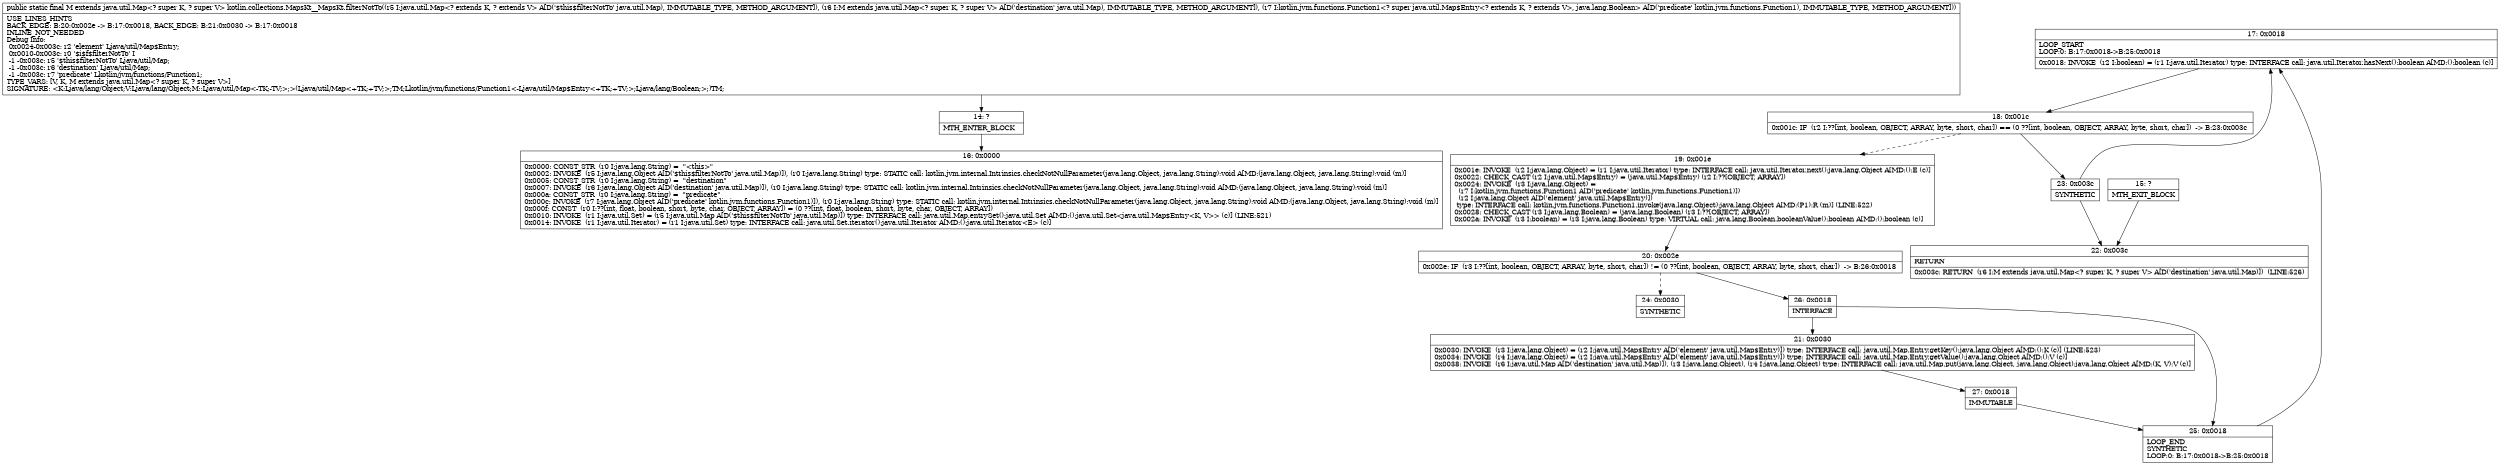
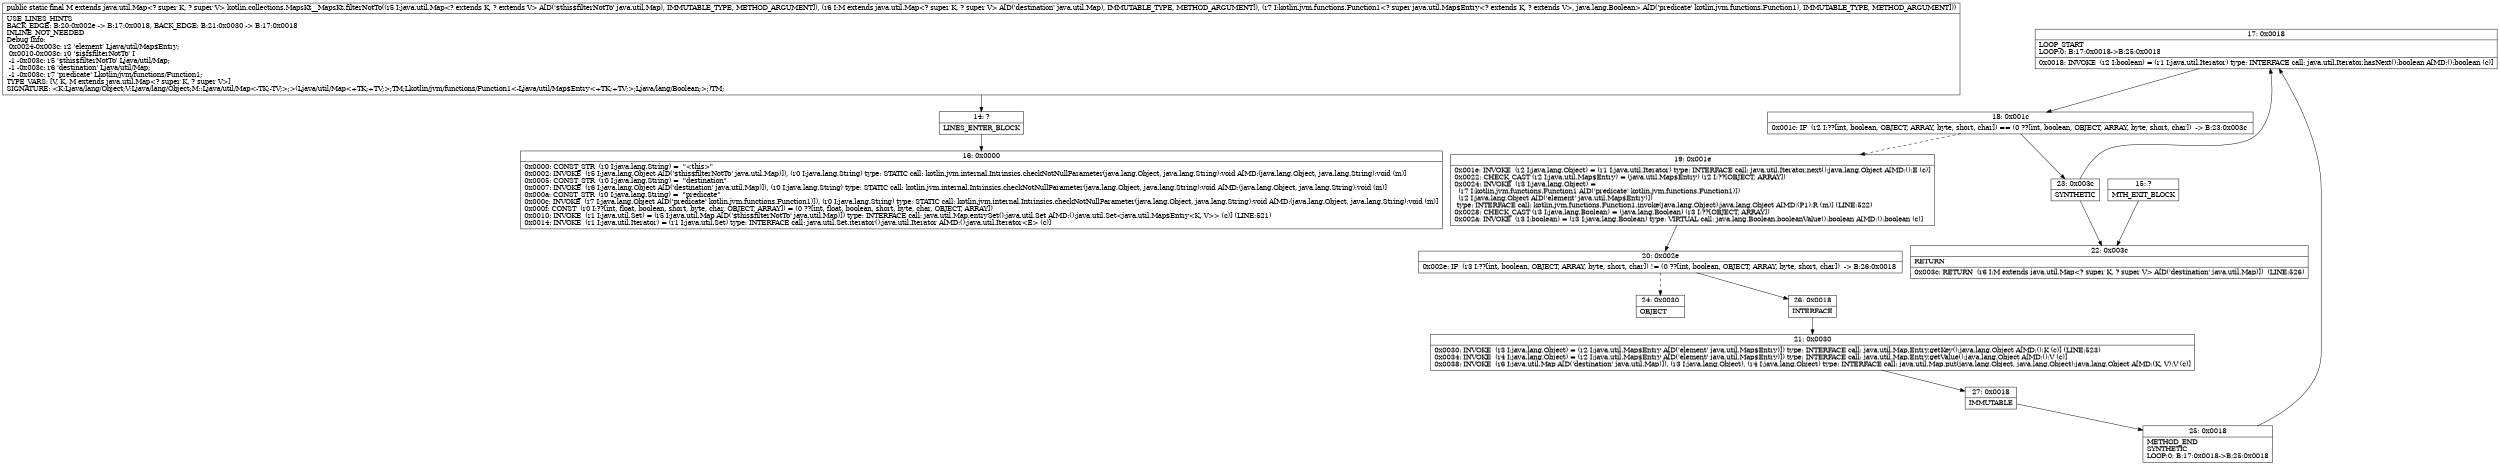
(979, 128) -> (981, 128)
(1660, 312) -> (1653, 312)
(2065, 313) -> none
(2166, 442) -> (2172, 442)
